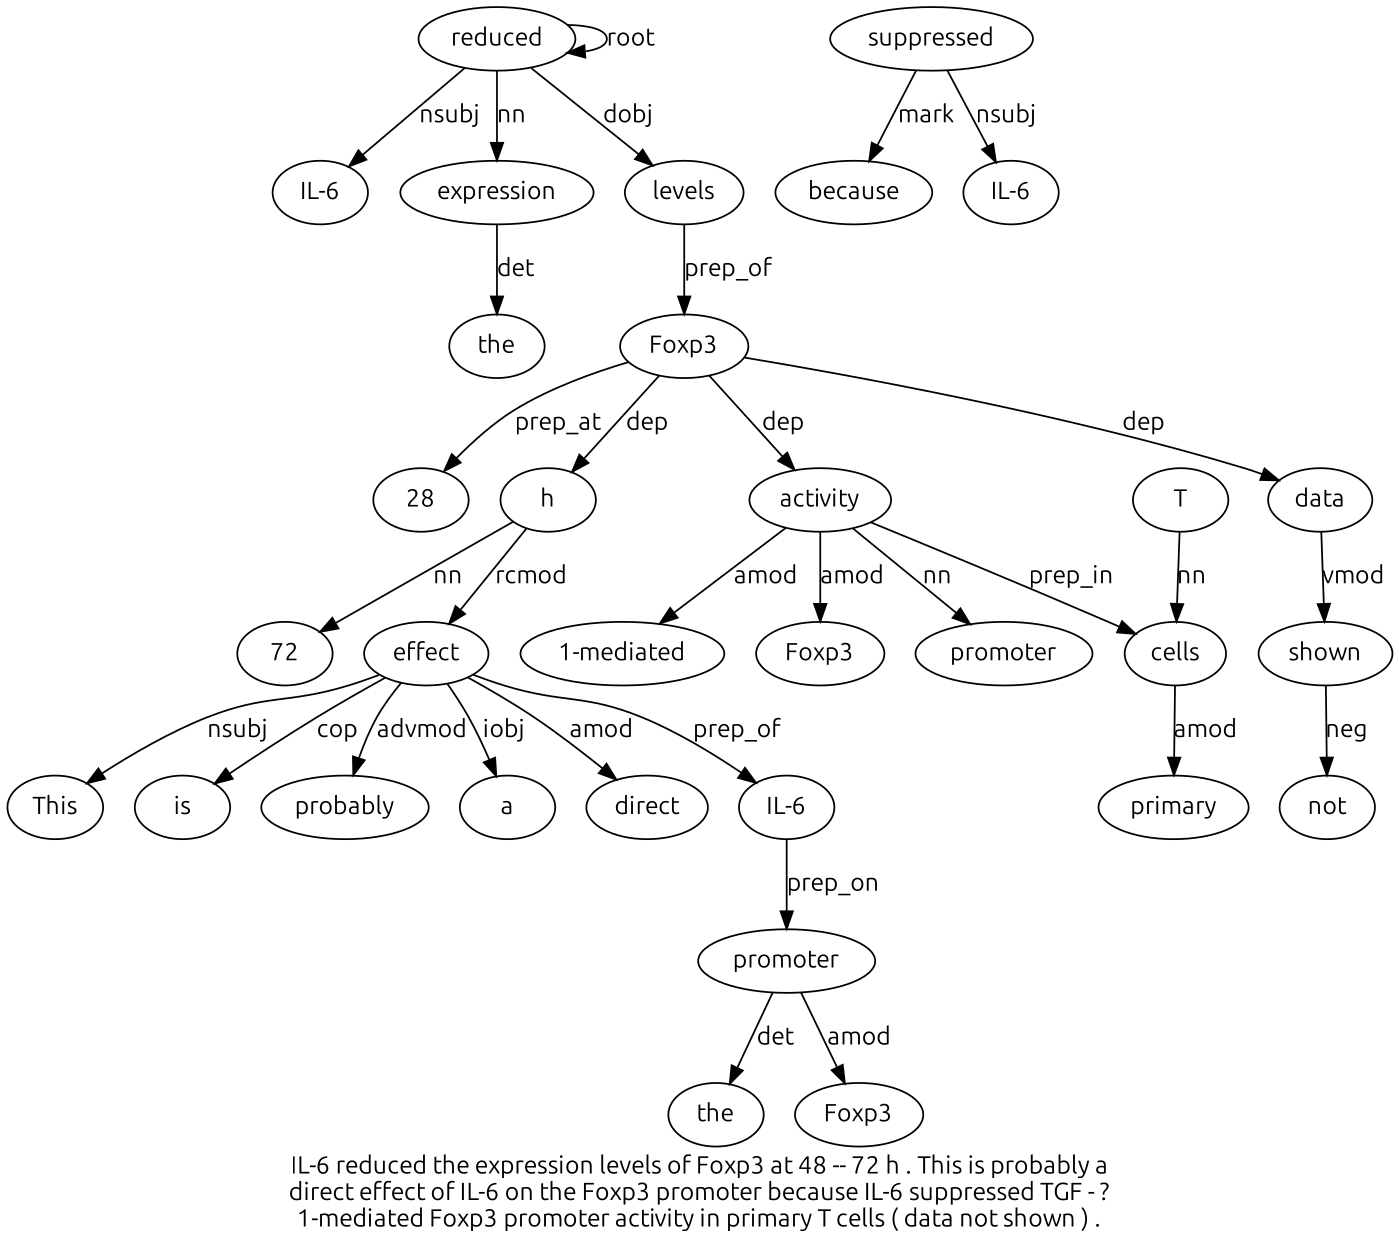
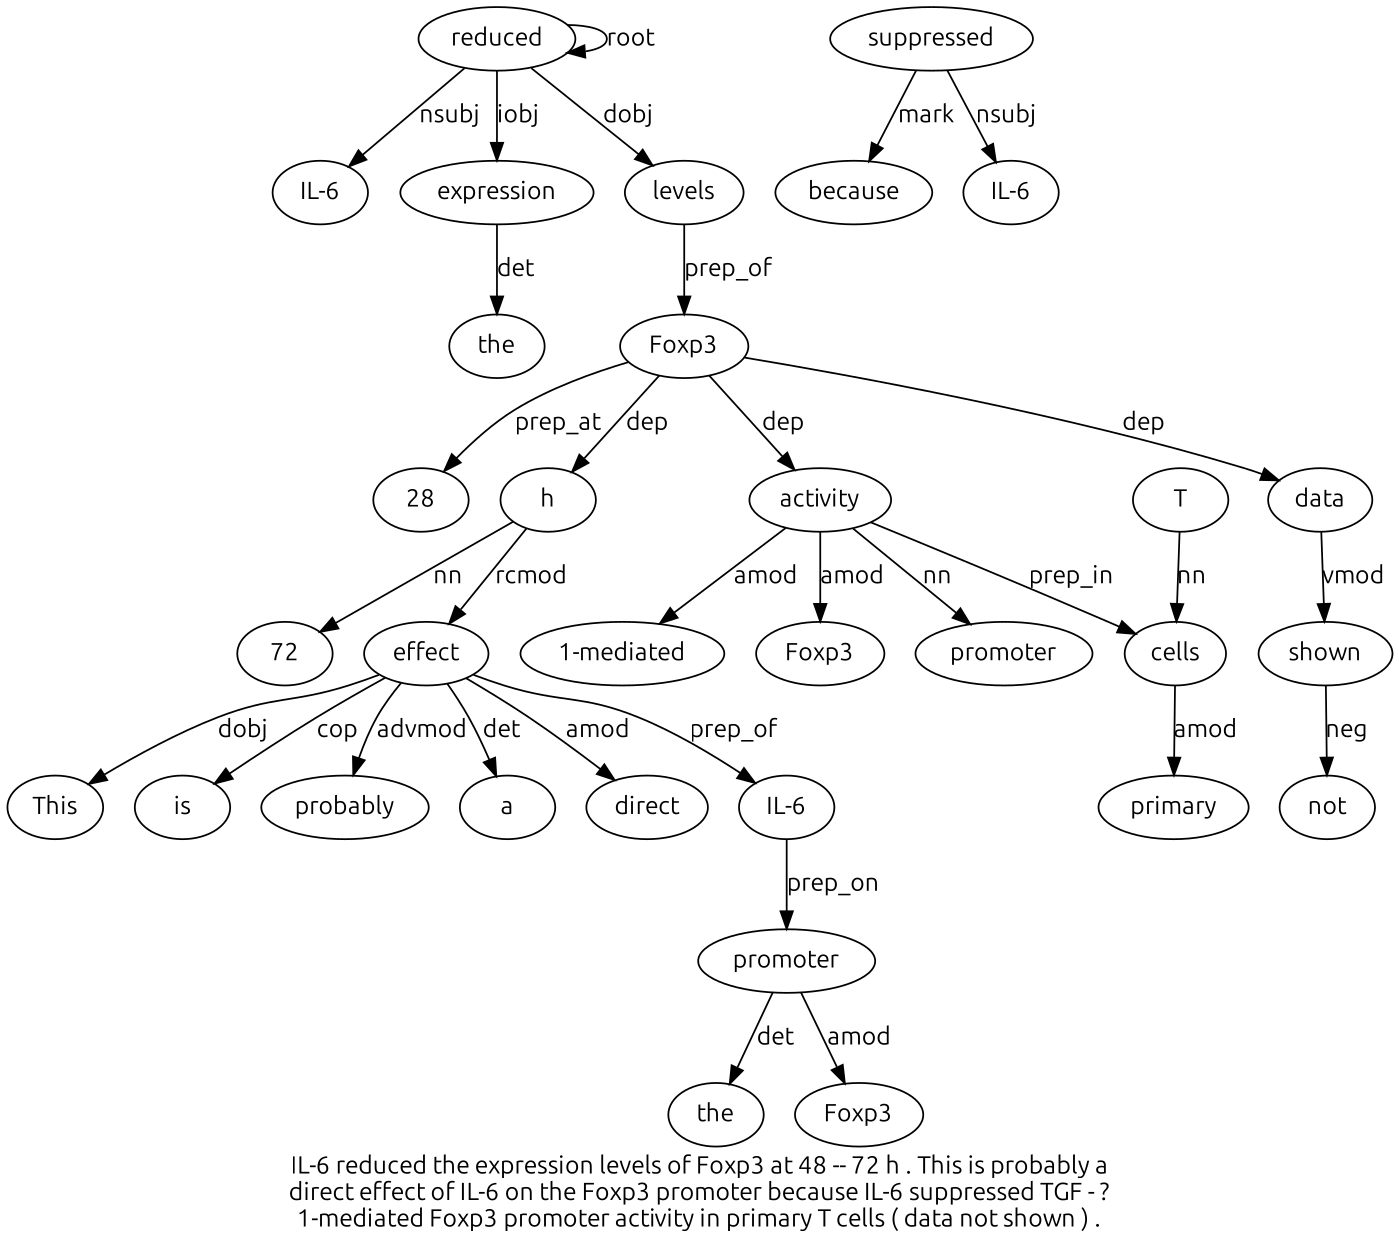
(512, 116) -> (519, 116)
(238, 731) -> (243, 731)
(505, 731) -> (502, 731)
